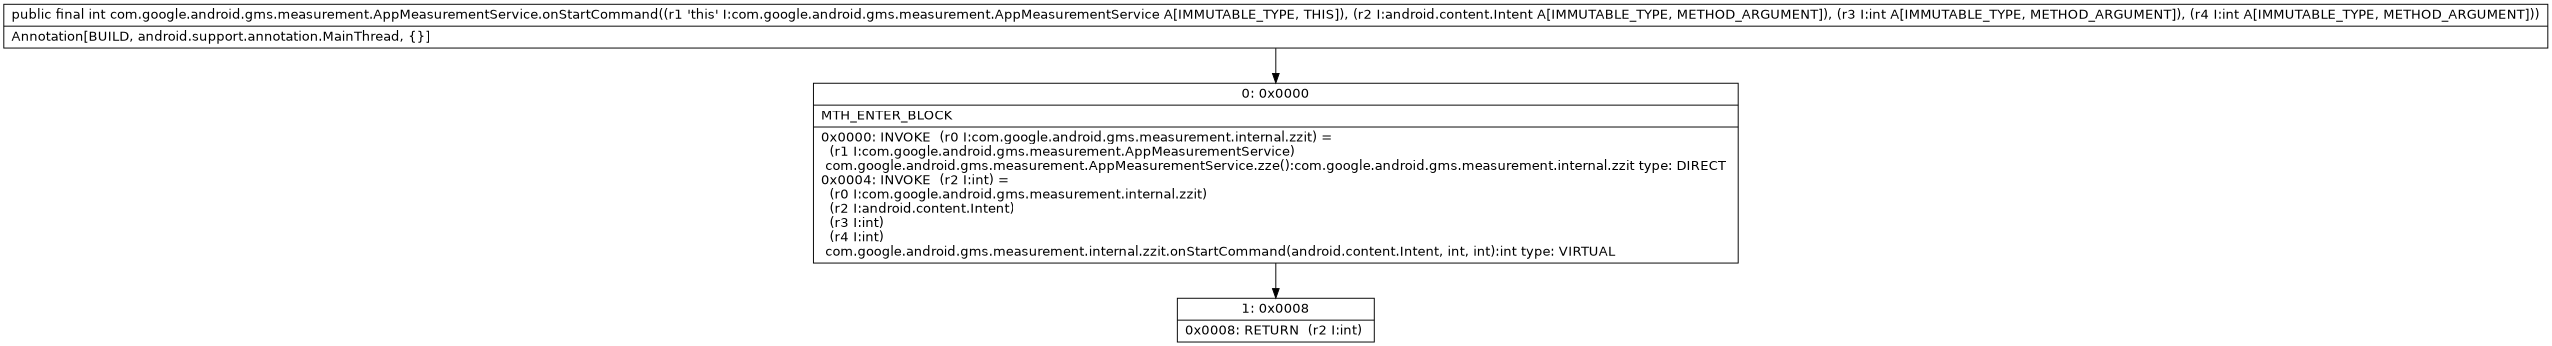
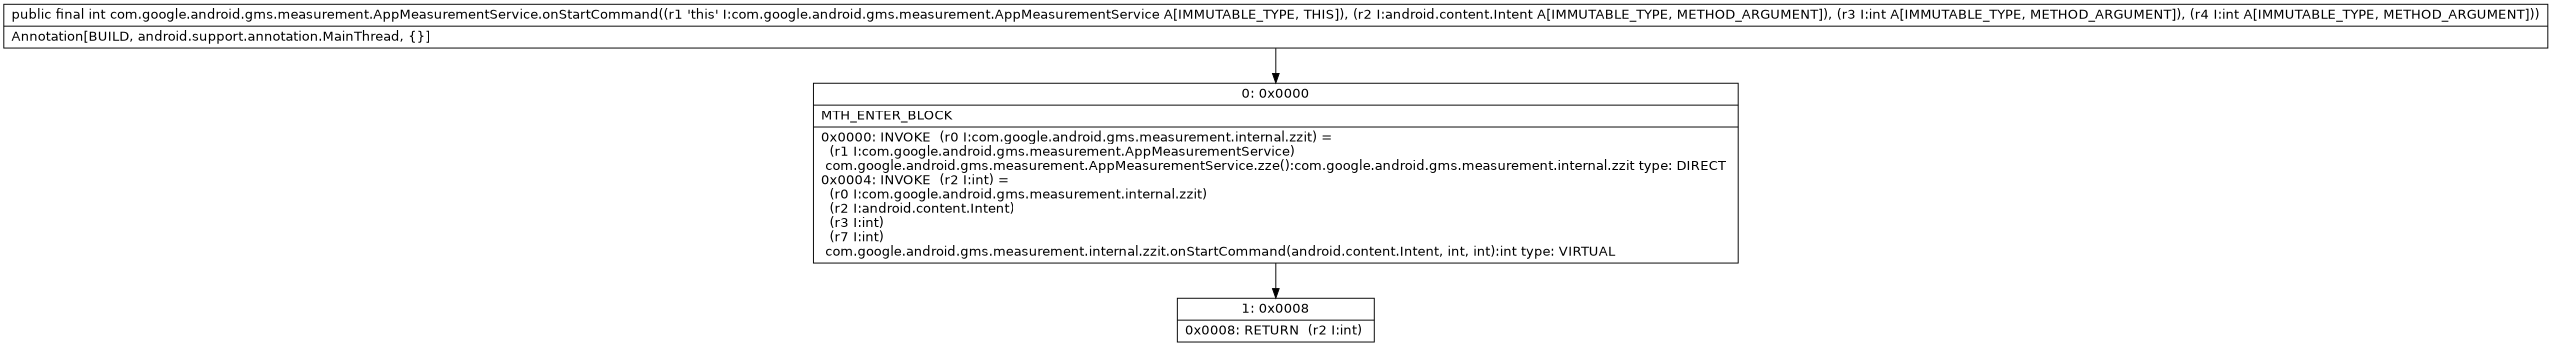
(853, 237) -> (853, 237)
